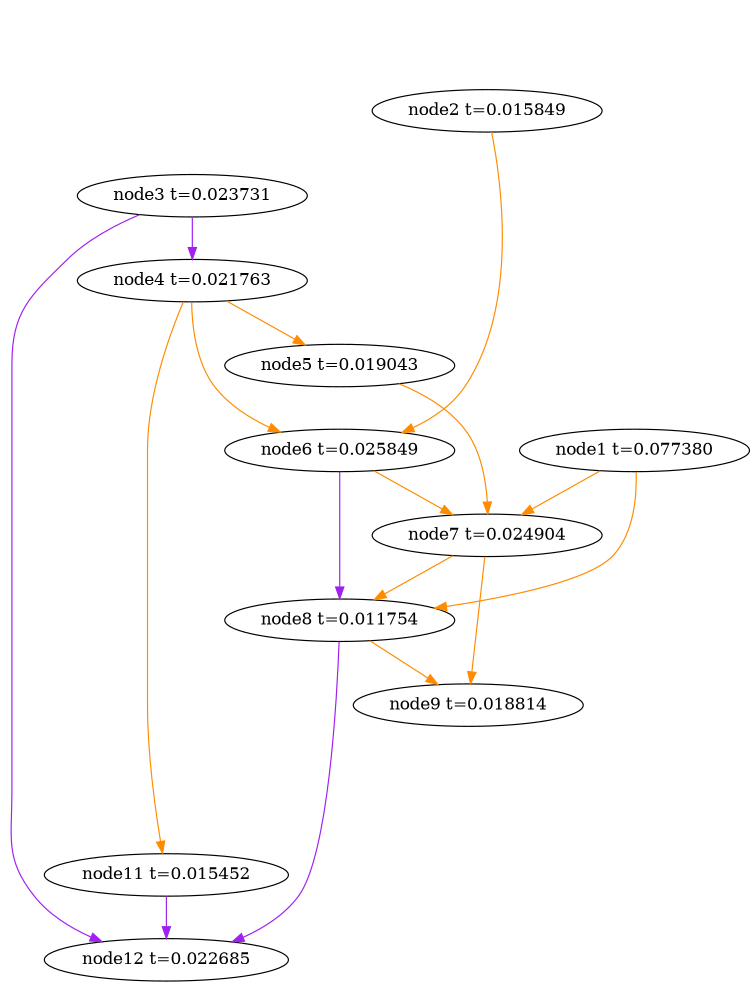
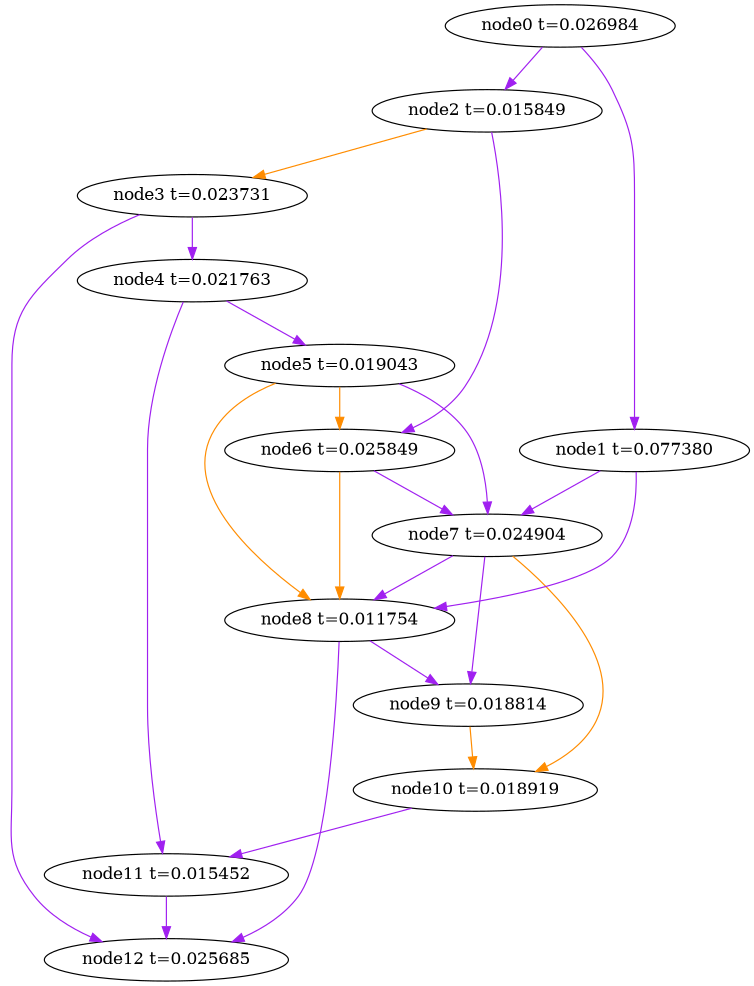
none -> (560, 26)
none -> (346, 152)
(498, 296) -> (498, 296)
(261, 320) -> (261, 320)
(209, 378) -> (340, 402)
(464, 428) -> (464, 428)
none -> (210, 489)
(408, 490) -> (408, 490)
(566, 490) -> (566, 490)
(340, 529) -> (340, 529)
(148, 569) -> (148, 569)
(419, 575) -> (419, 575)
(575, 577) -> (575, 577)
(478, 614) -> (478, 614)
(399, 659) -> (399, 659)
none -> (475, 790)
(166, 960) -> (166, 960)
